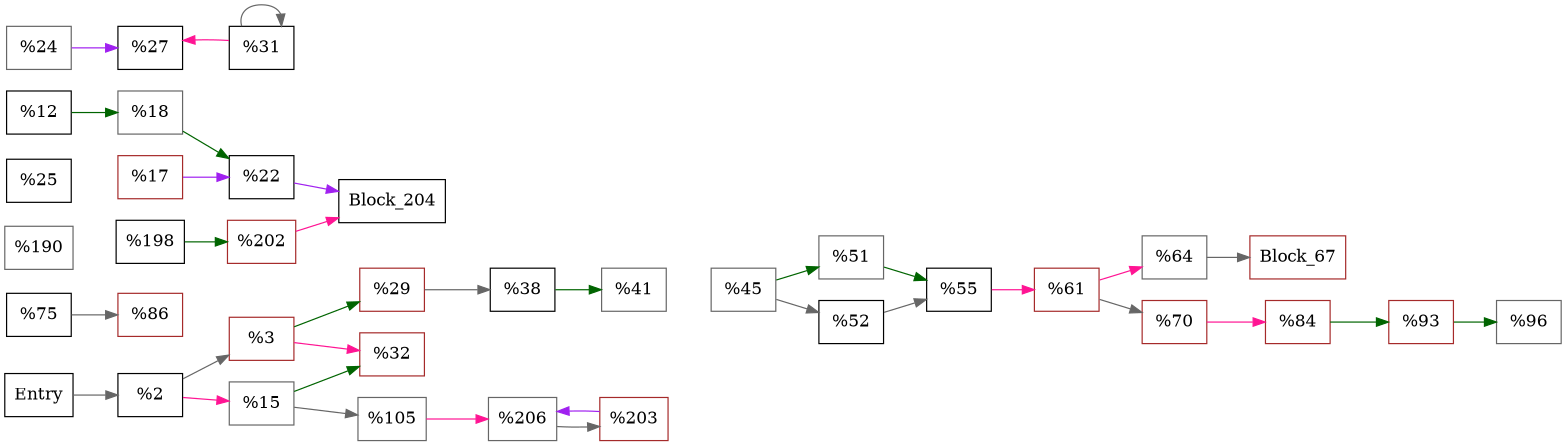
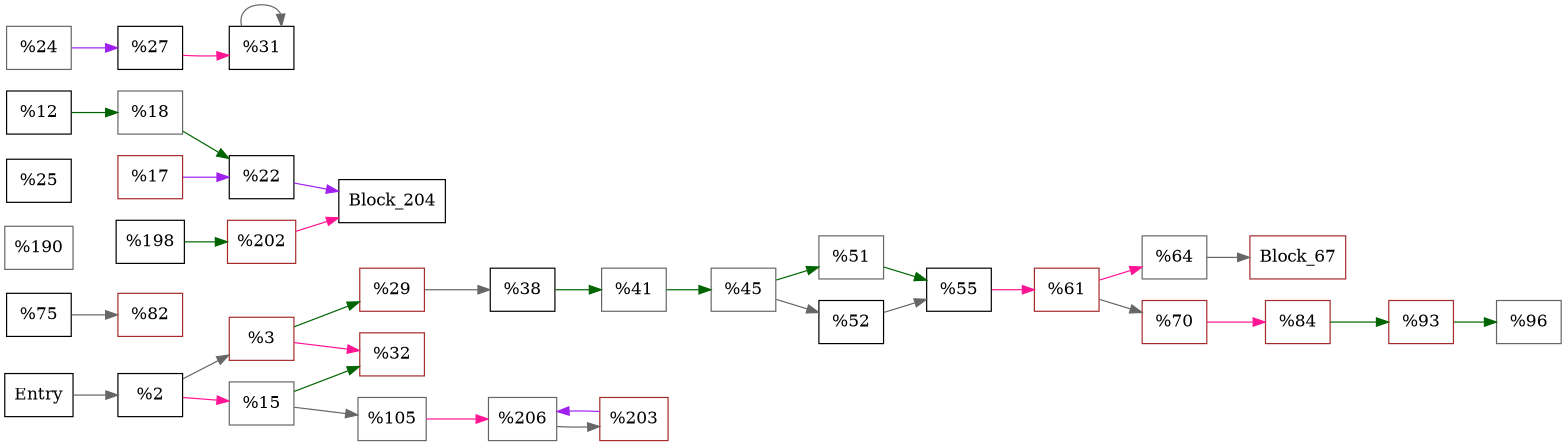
(212, 40) -> (200, 56)
none -> (683, 290)
(150, 315) -> (150, 315)
